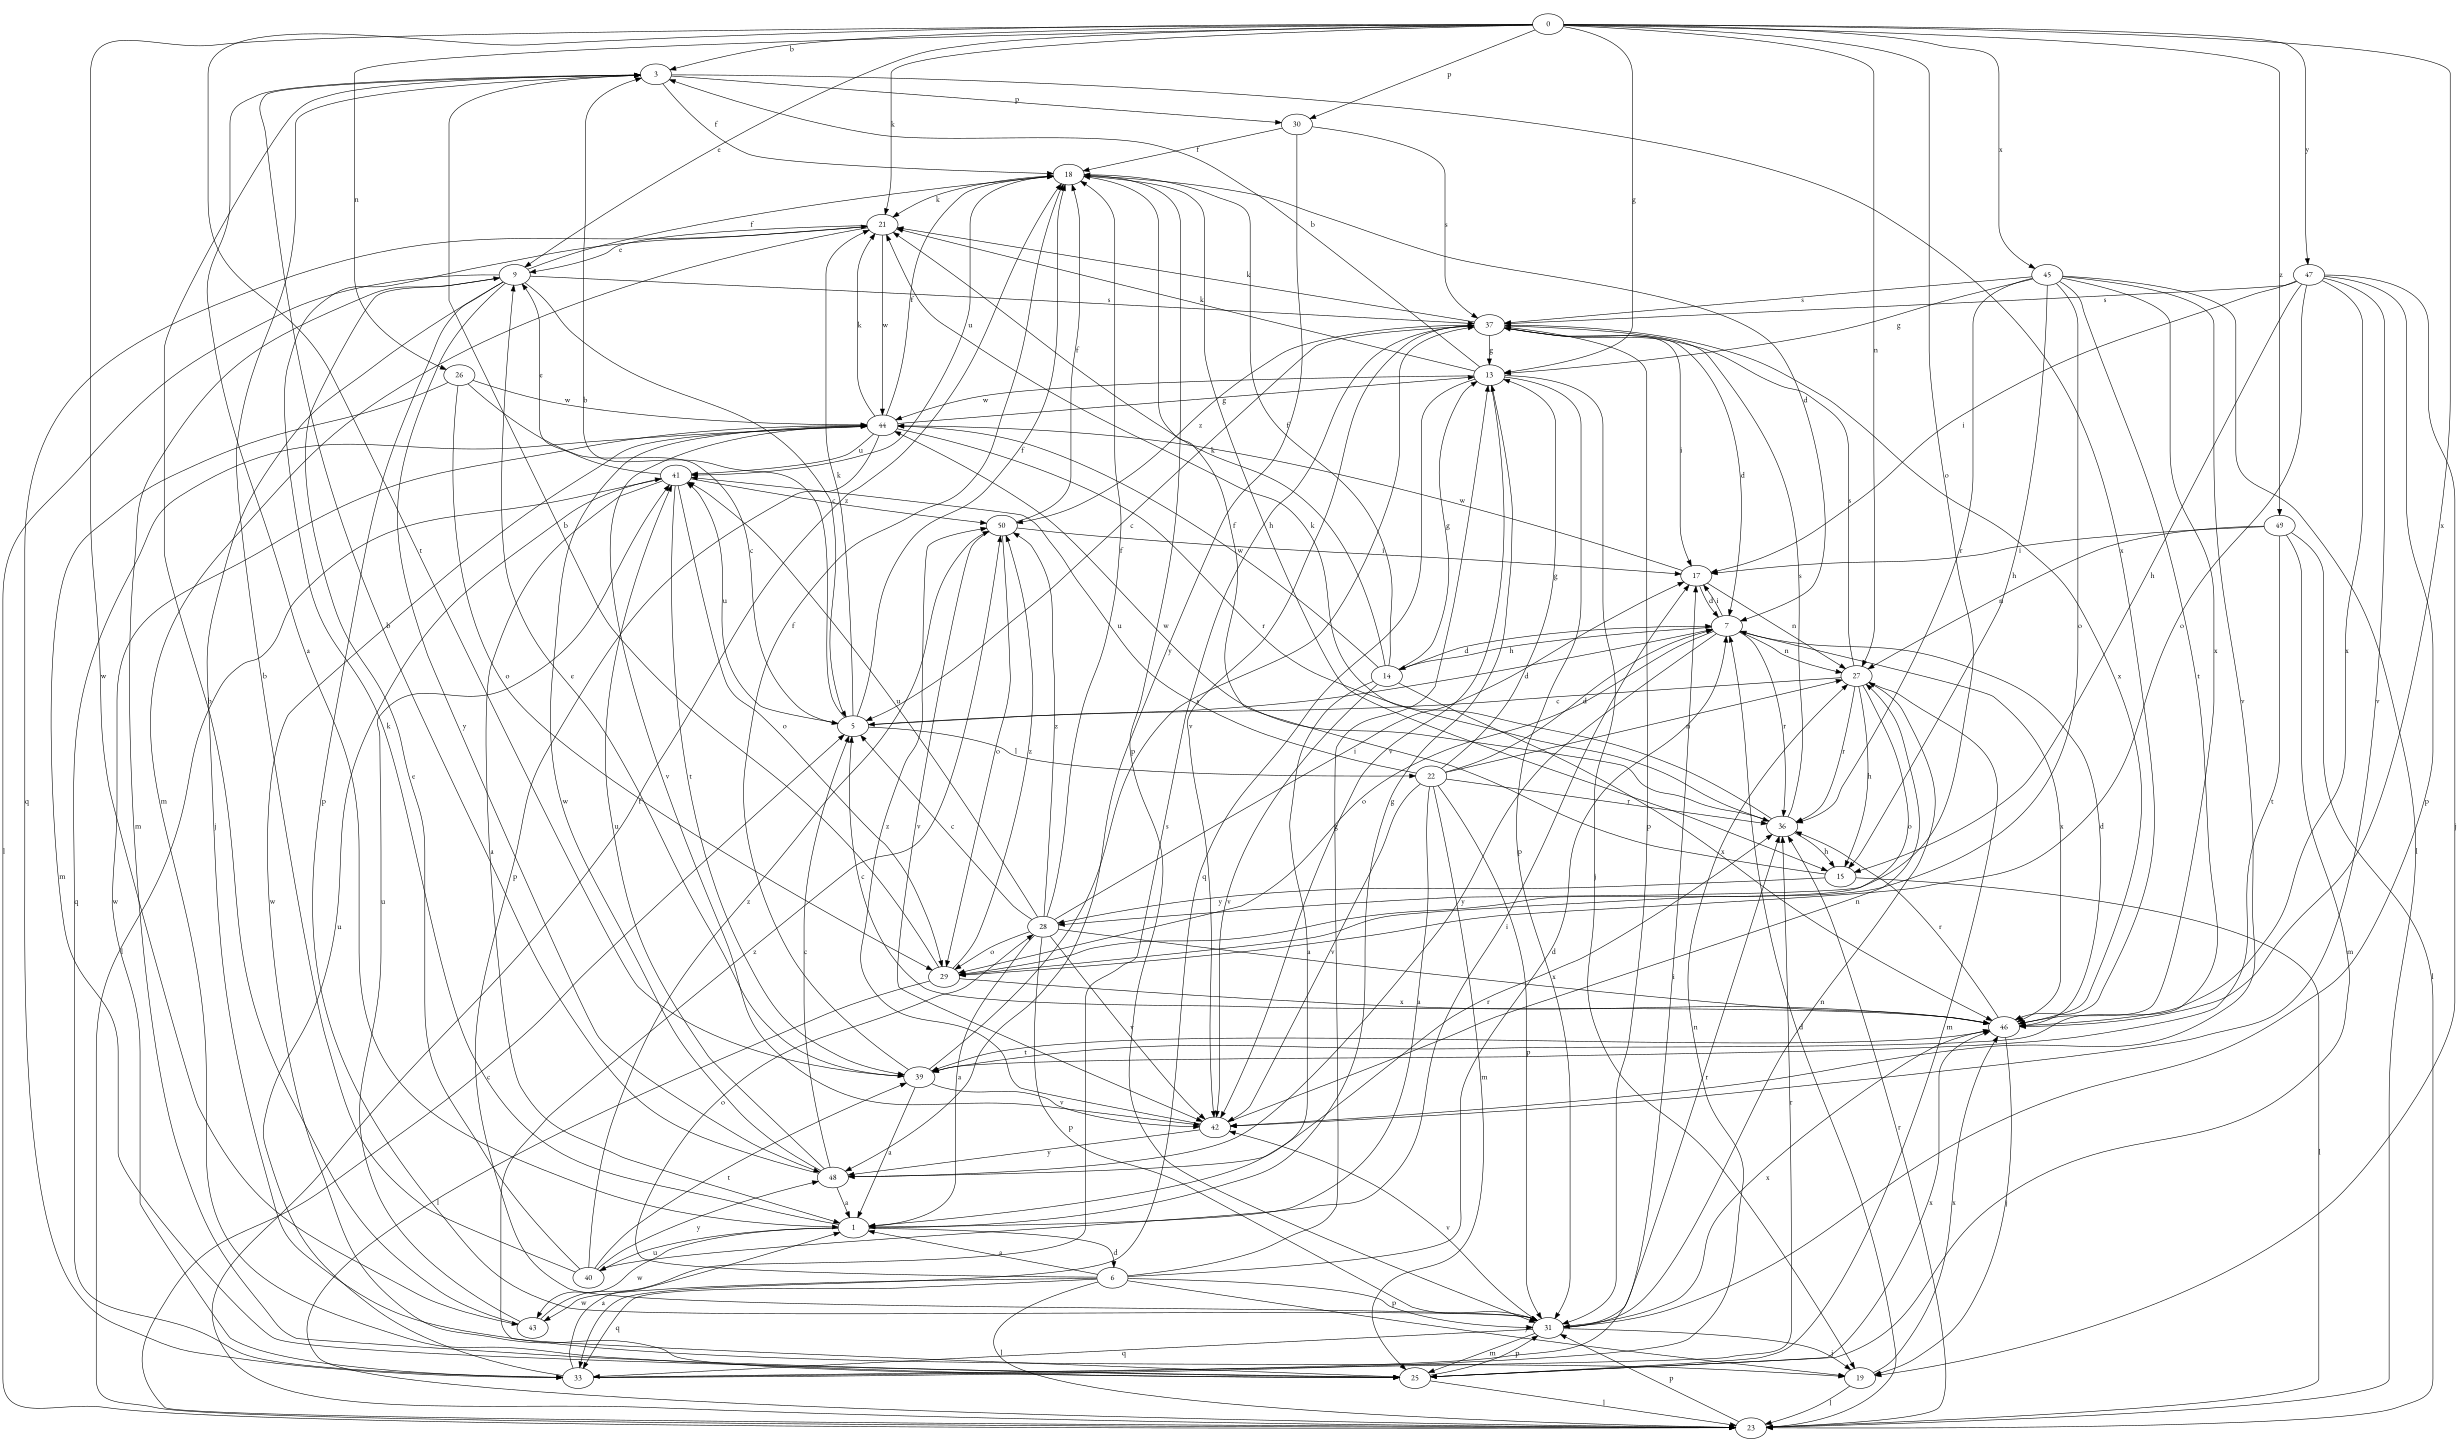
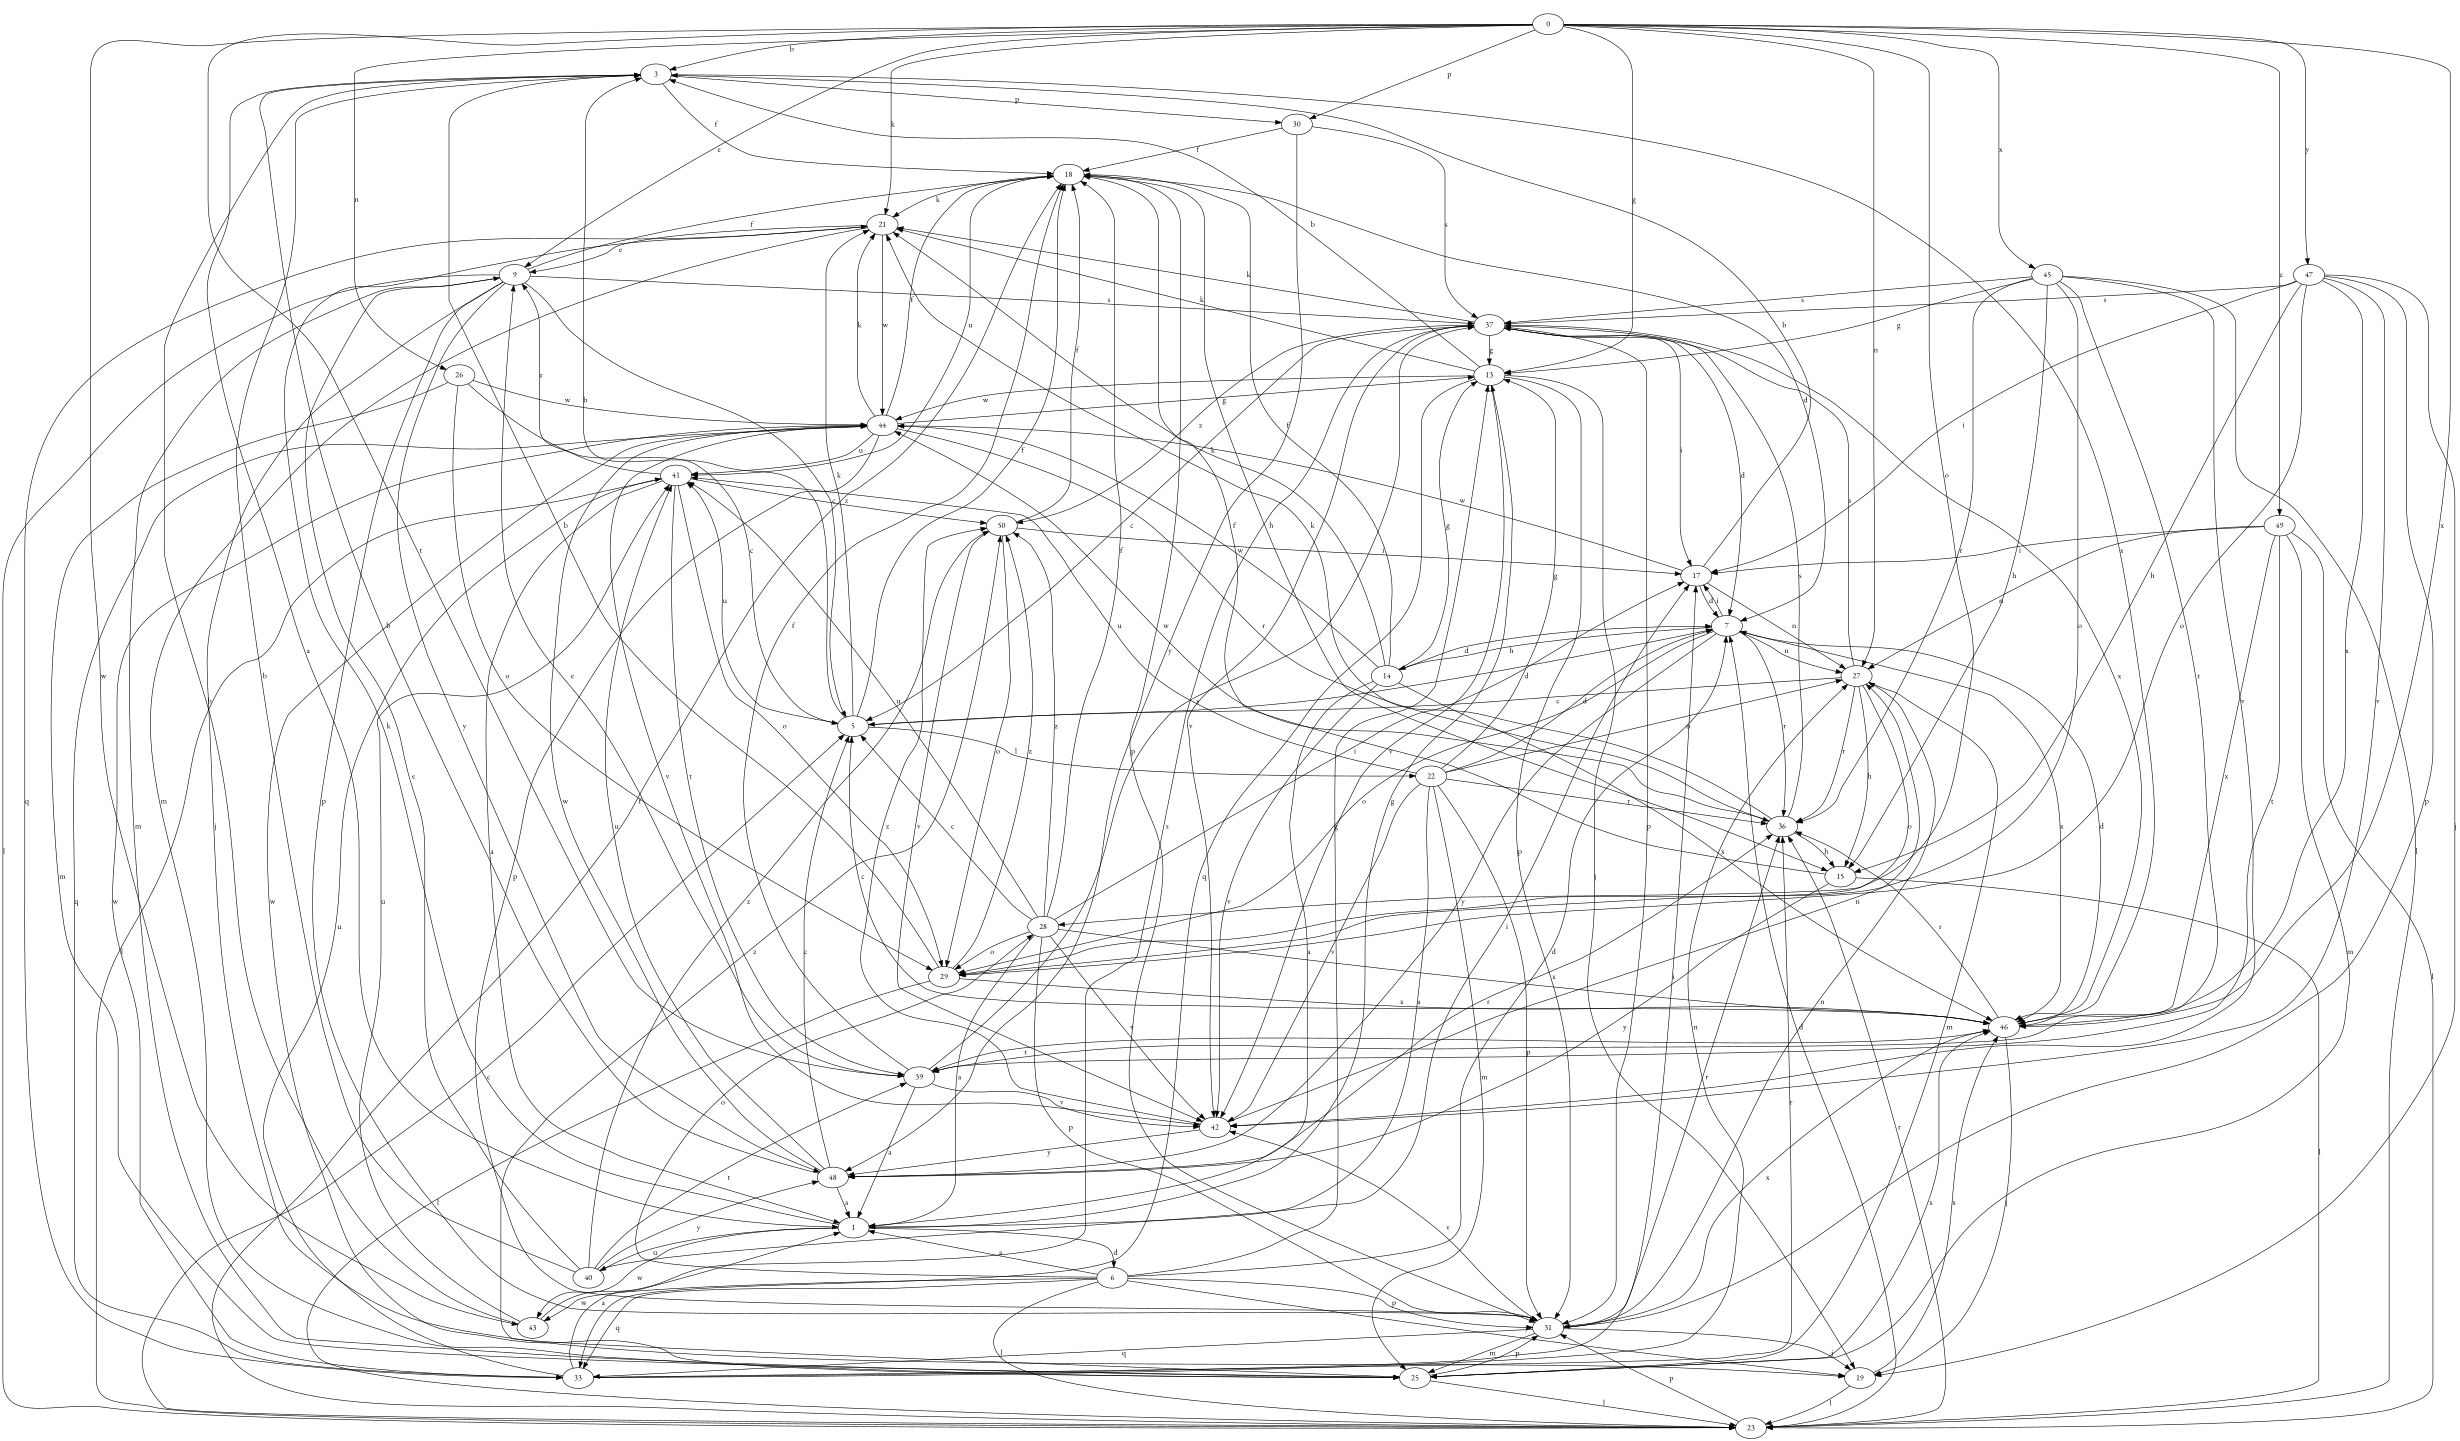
none -> (1394, 134)
(2214, 669) -> (2212, 829)
(1443, 889) -> (1374, 1138)
